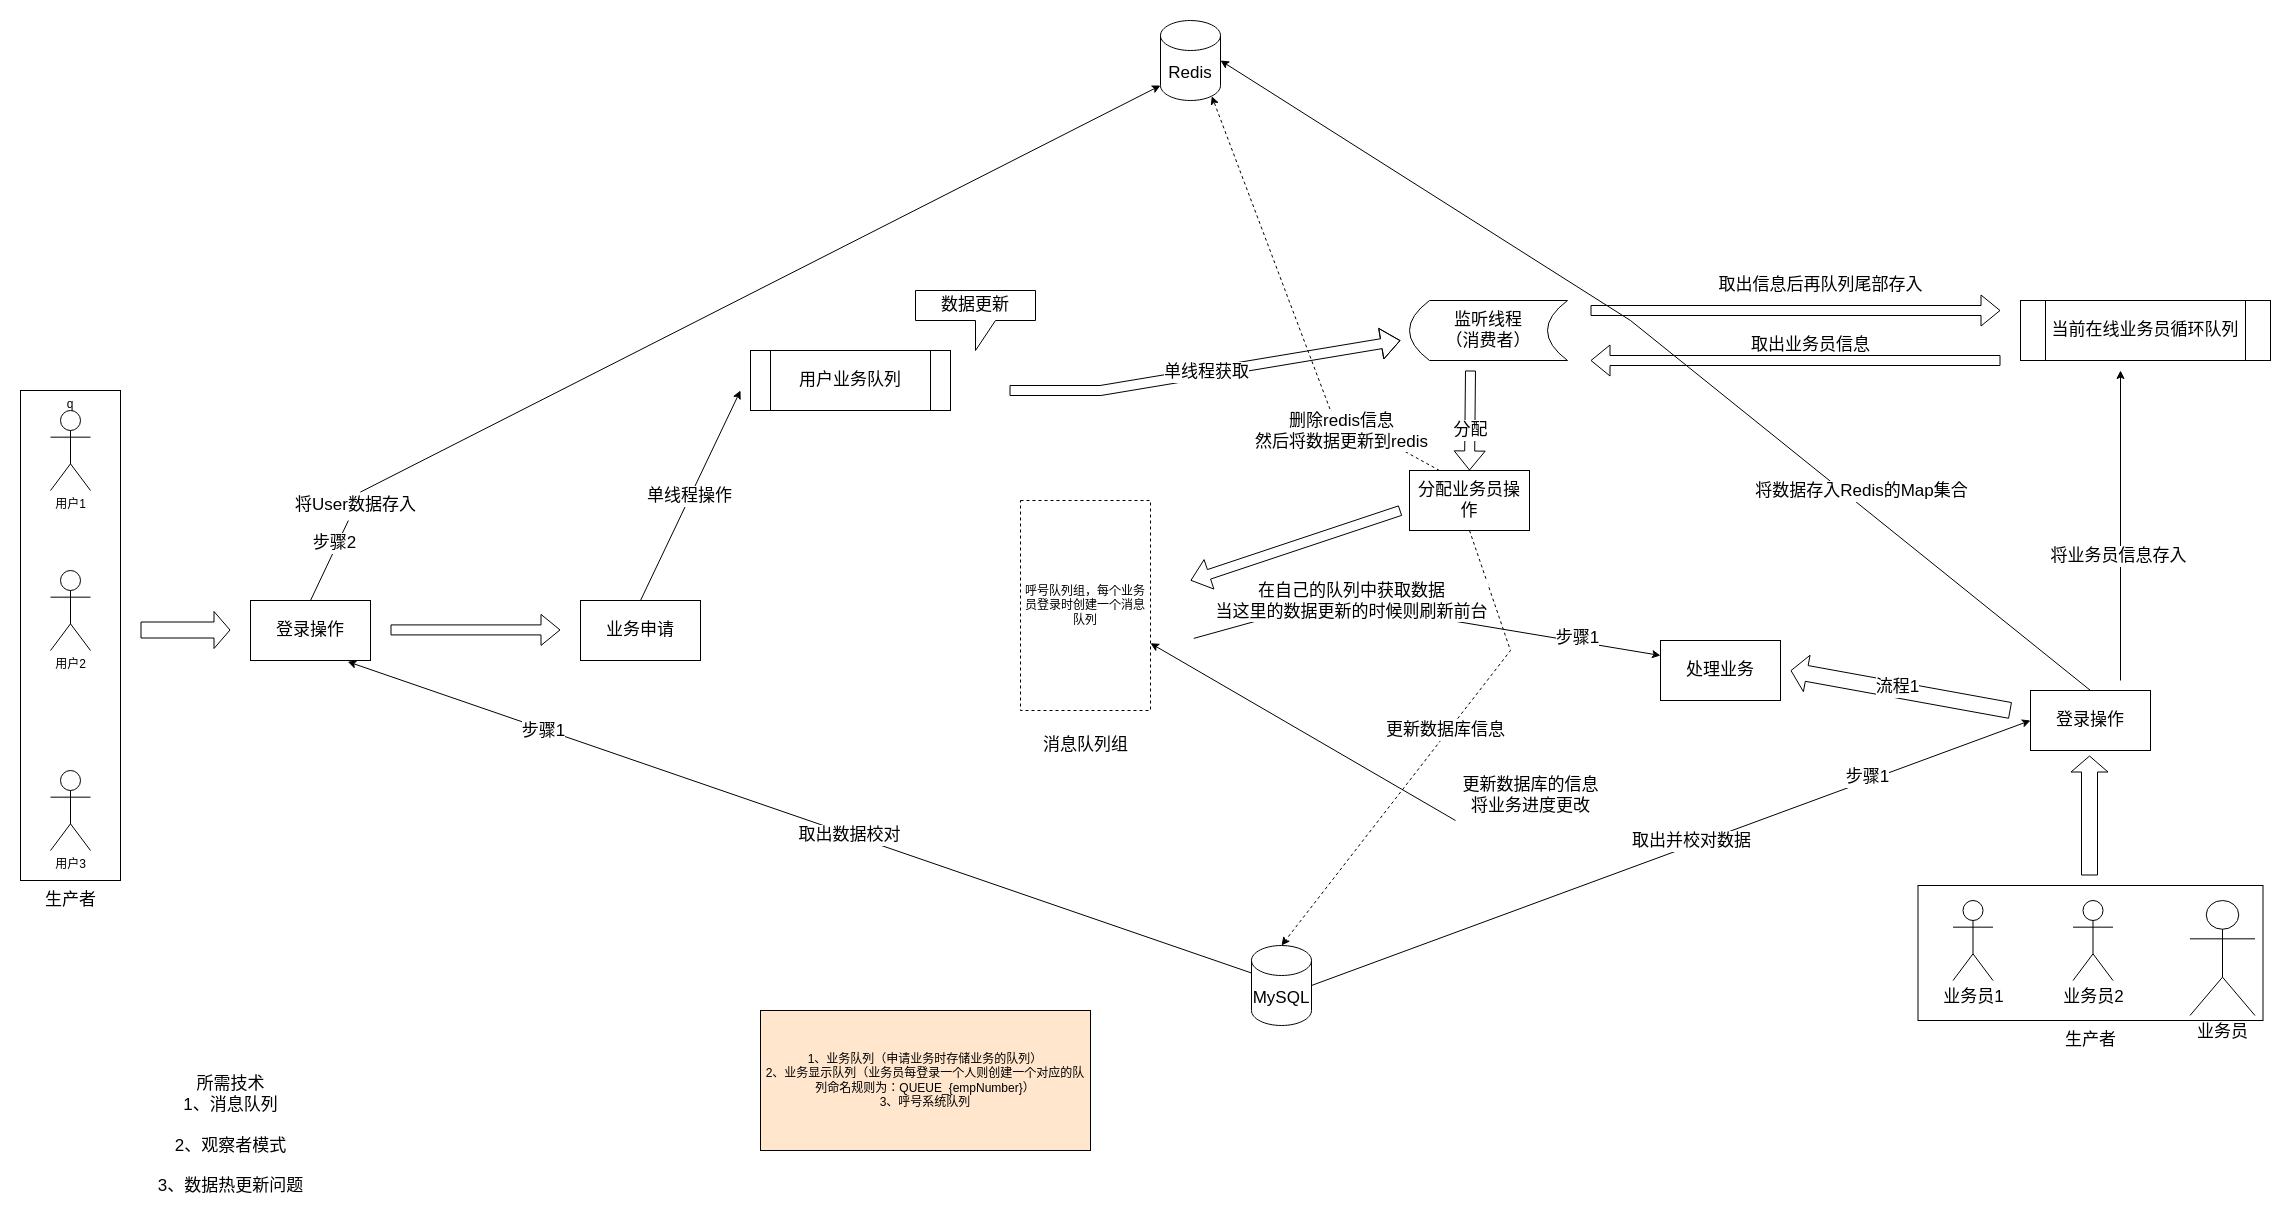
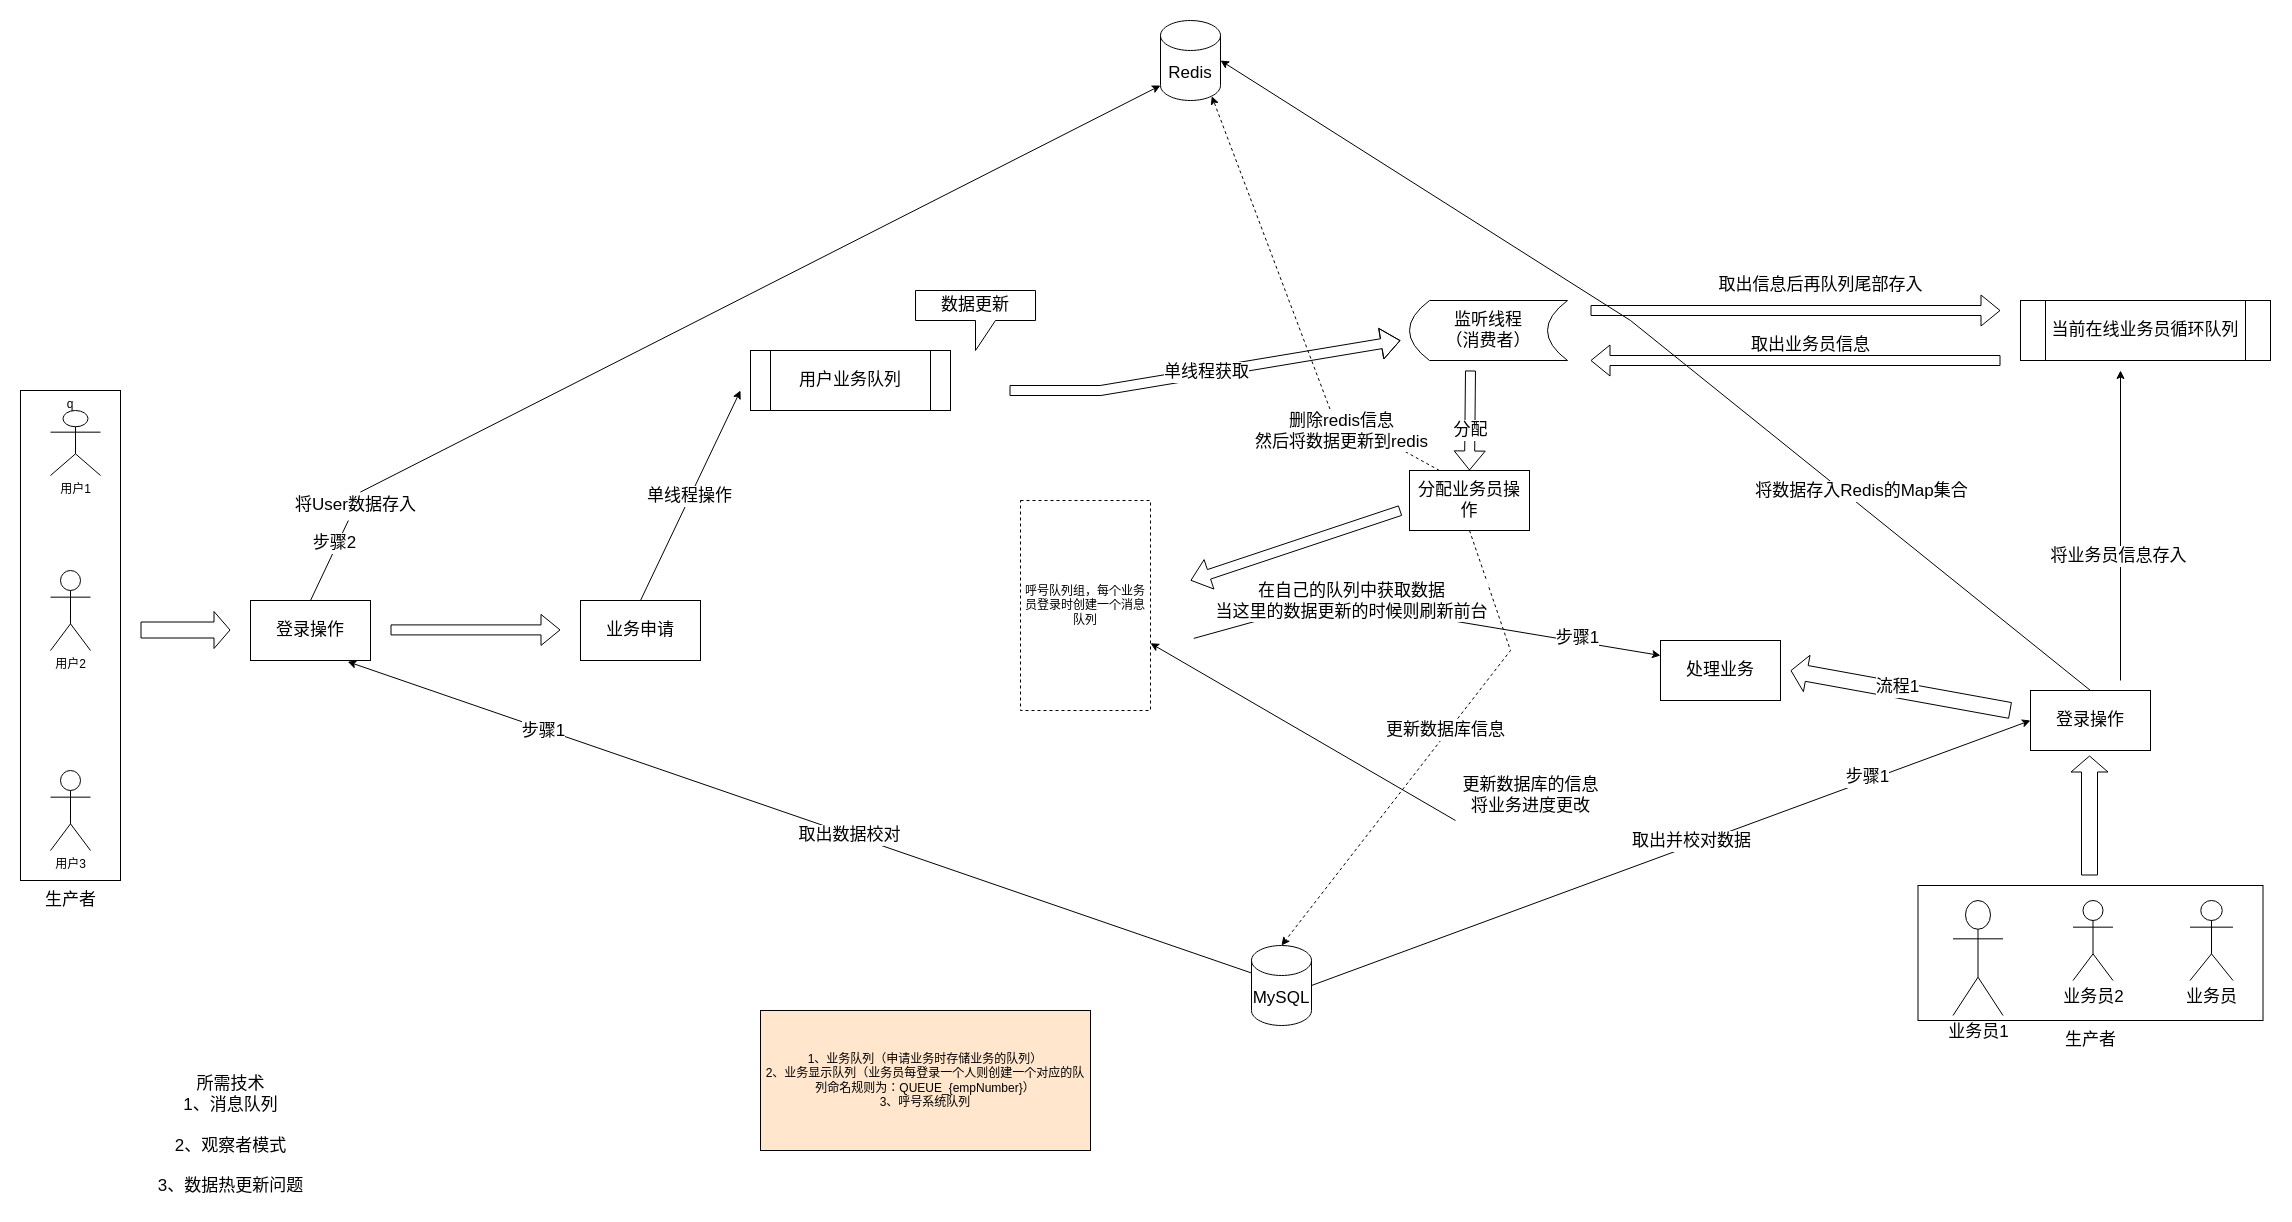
(71, 451) -> (76, 443)
(1086, 746) -> none
(1973, 941) -> (1978, 958)
(2223, 958) -> (2212, 941)
